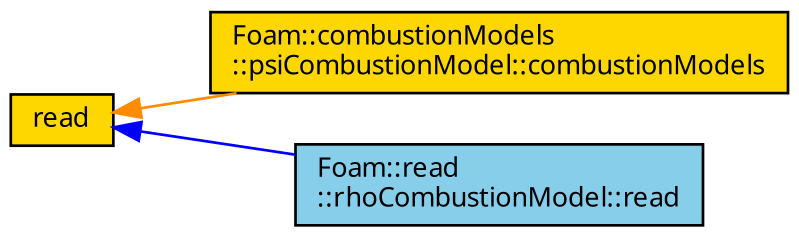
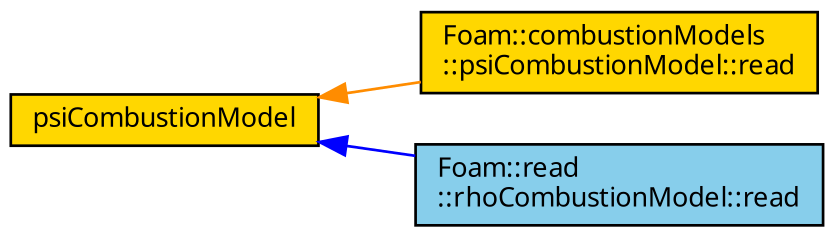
(499, 53) -> (619, 53)
(62, 120) -> (165, 120)
